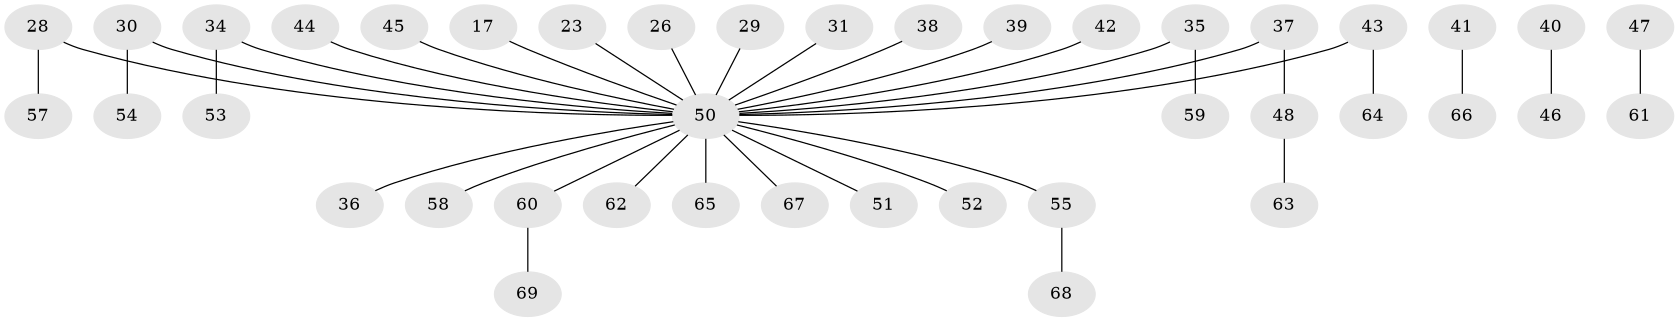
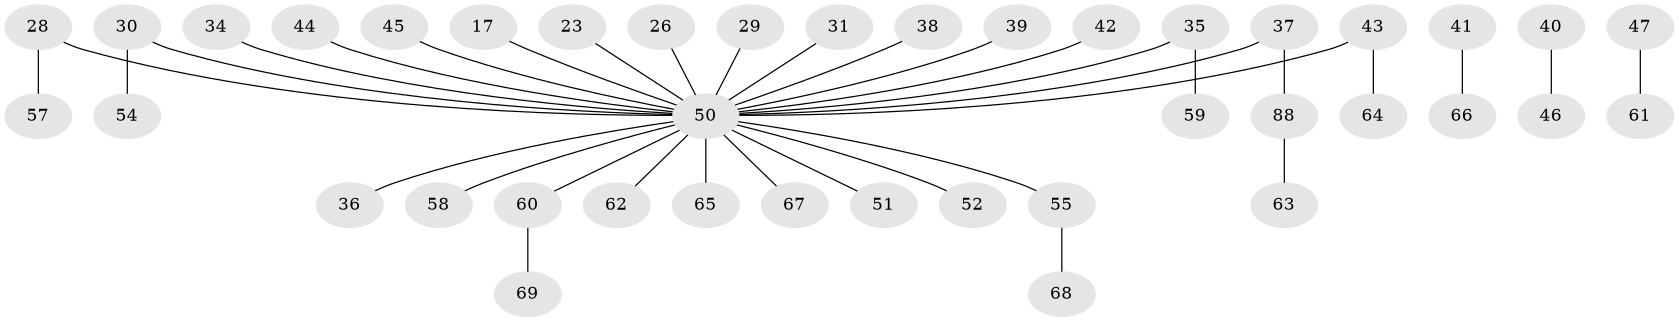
(216, 116) -> none
(1284, 116) -> (1284, 116)
